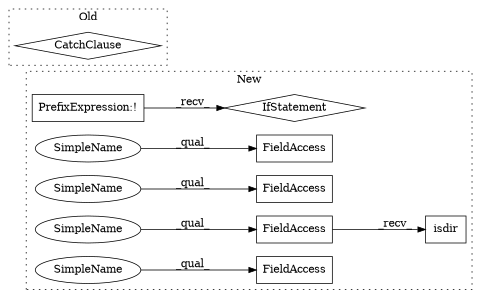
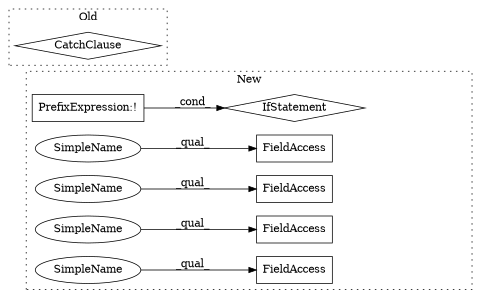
(193, 102) -> (193, 102)
(446, 230) -> none
